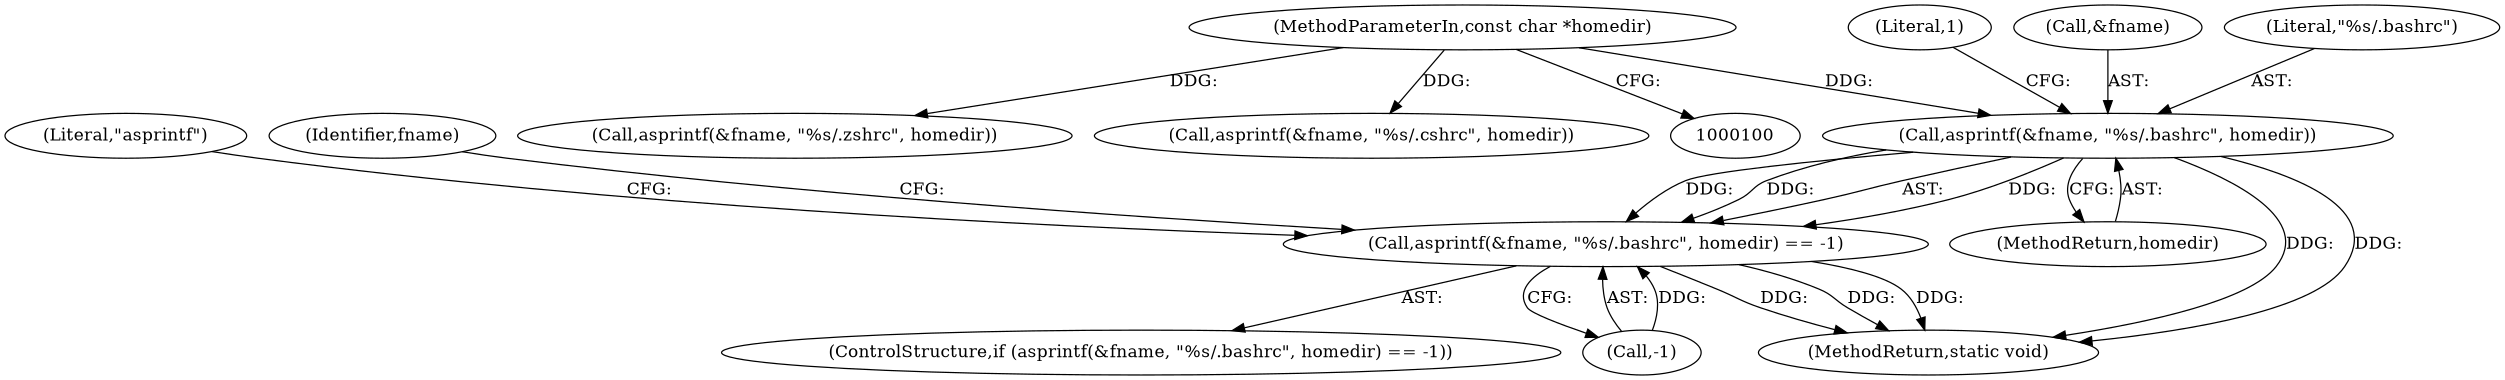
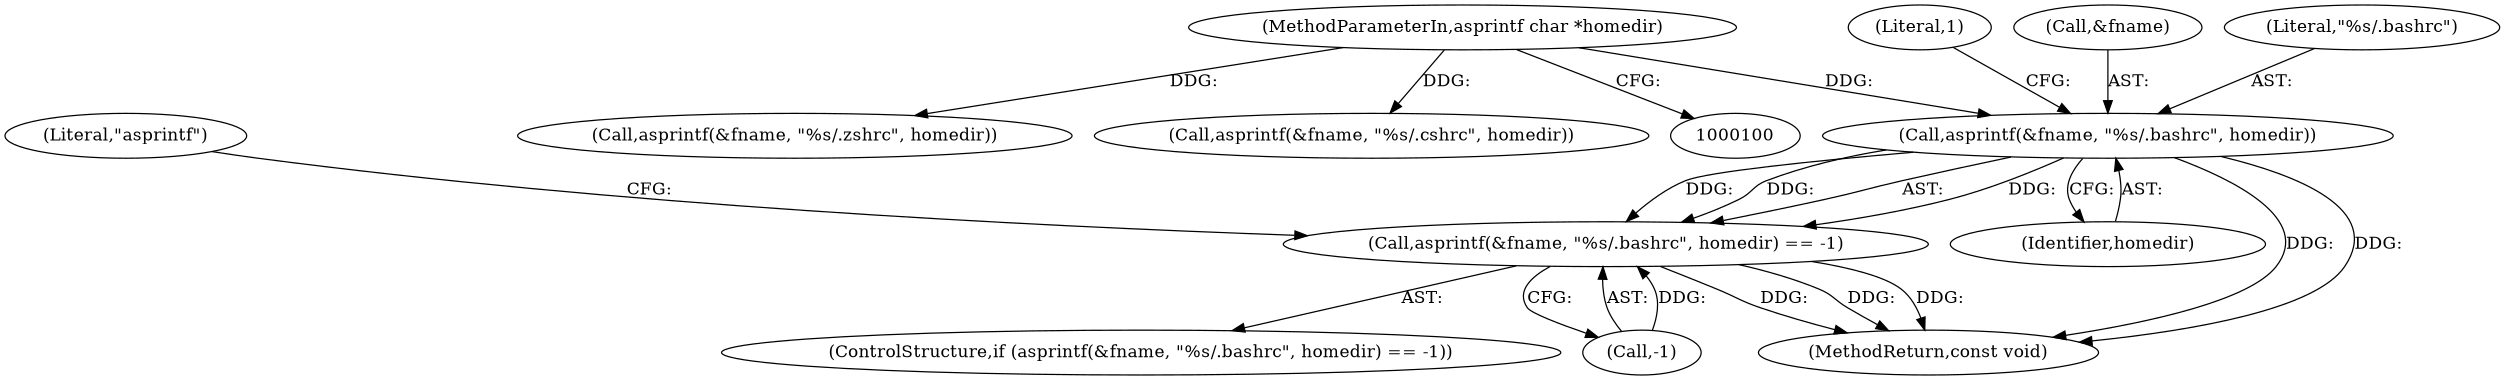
(1463, 27) -> (1463, 27)
(382, 136) -> none
(2108, 244) -> (2108, 244)
(1929, 353) -> (1929, 353)
